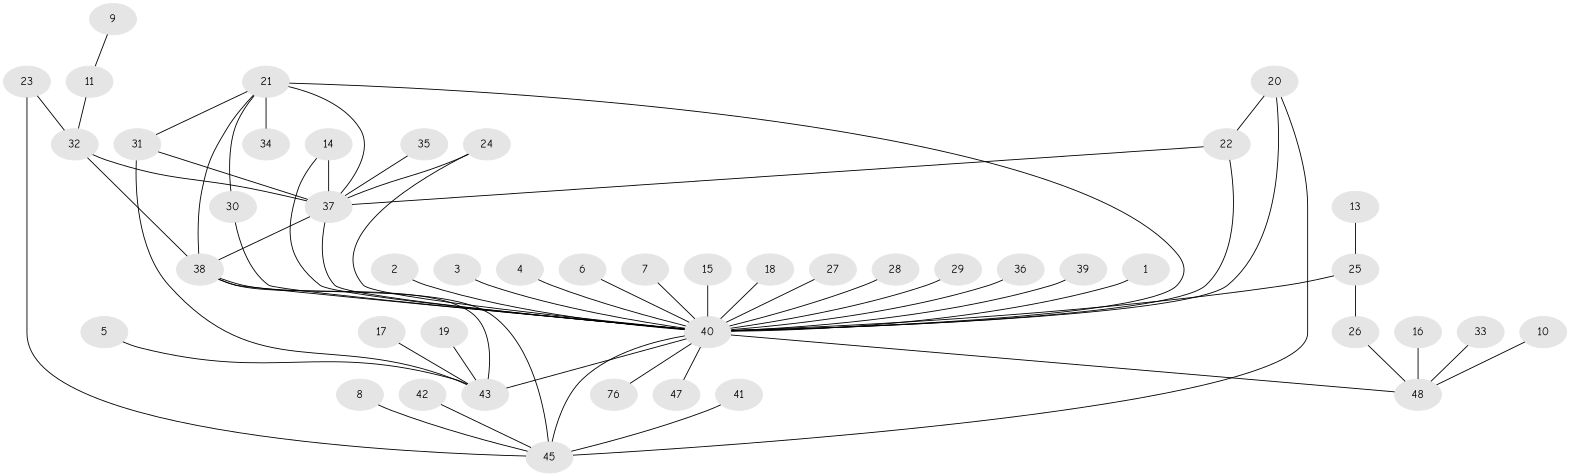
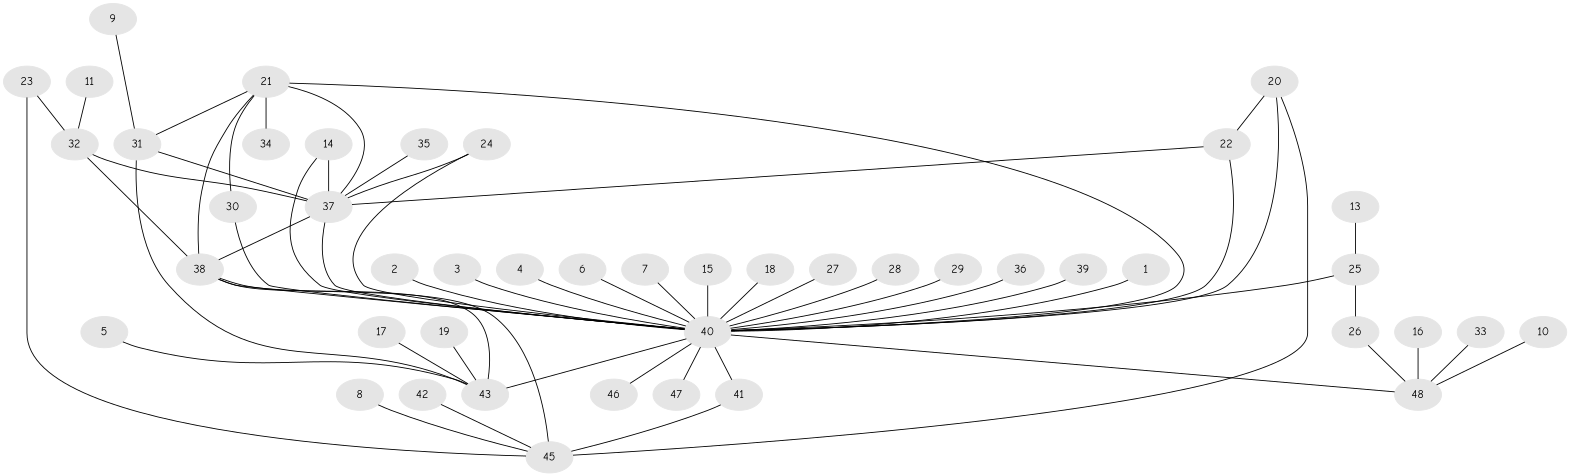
(101, 50) -> (125, 82)
(592, 372) -> (723, 363)
(614, 395) -> (614, 395)
